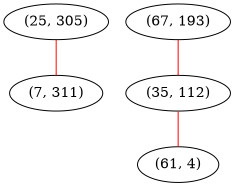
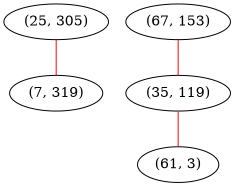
(178, 22) -> (178, 22)
(56, 93) -> (56, 93)
(178, 93) -> (178, 93)
(178, 165) -> (178, 165)
